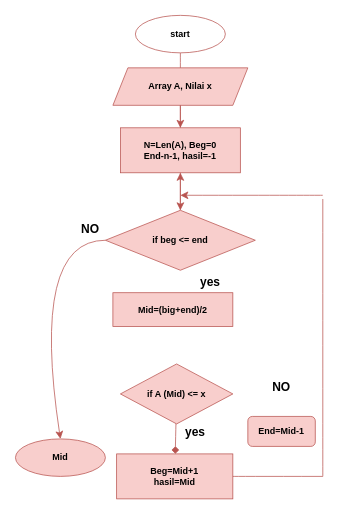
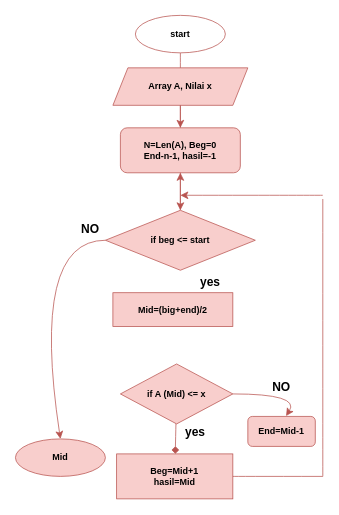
(180, 150) -> (180, 150)
(180, 240) -> (180, 240)
none -> (271, 396)
